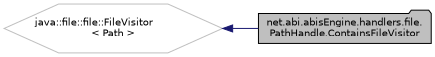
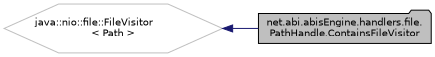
(113, 28) -> (113, 28)
